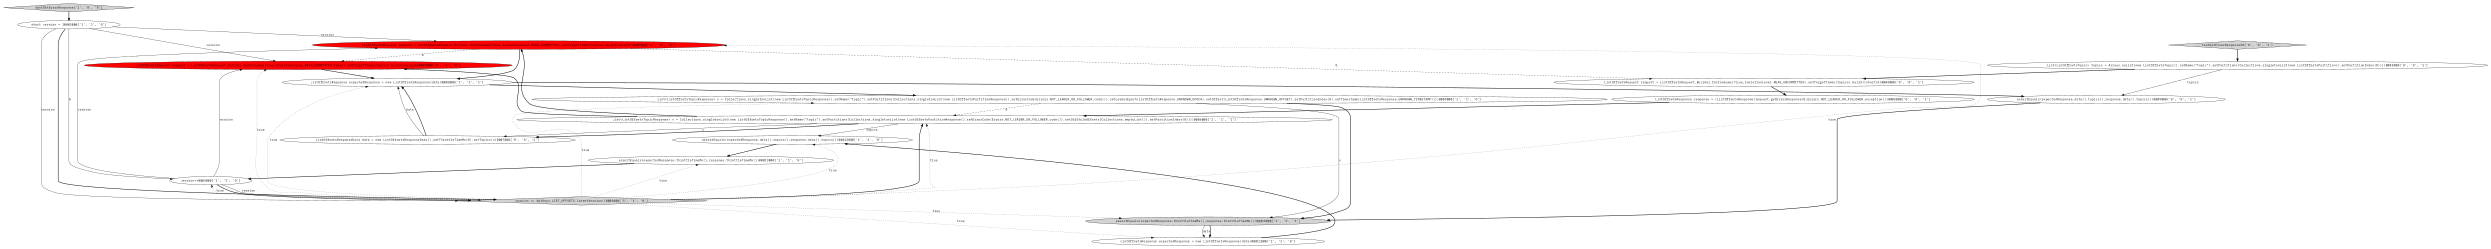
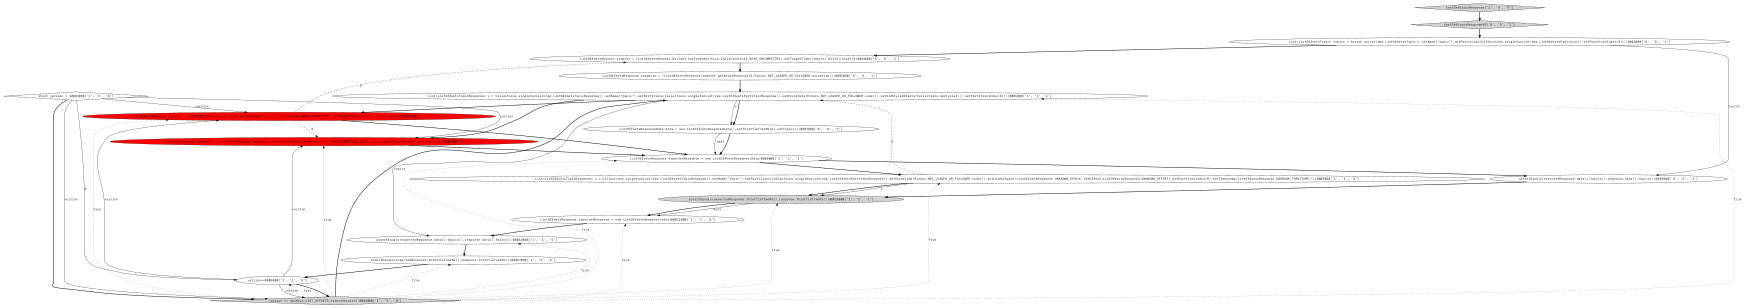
(69, 15) -> (1480, 15)
(69, 25) -> (76, 96)
